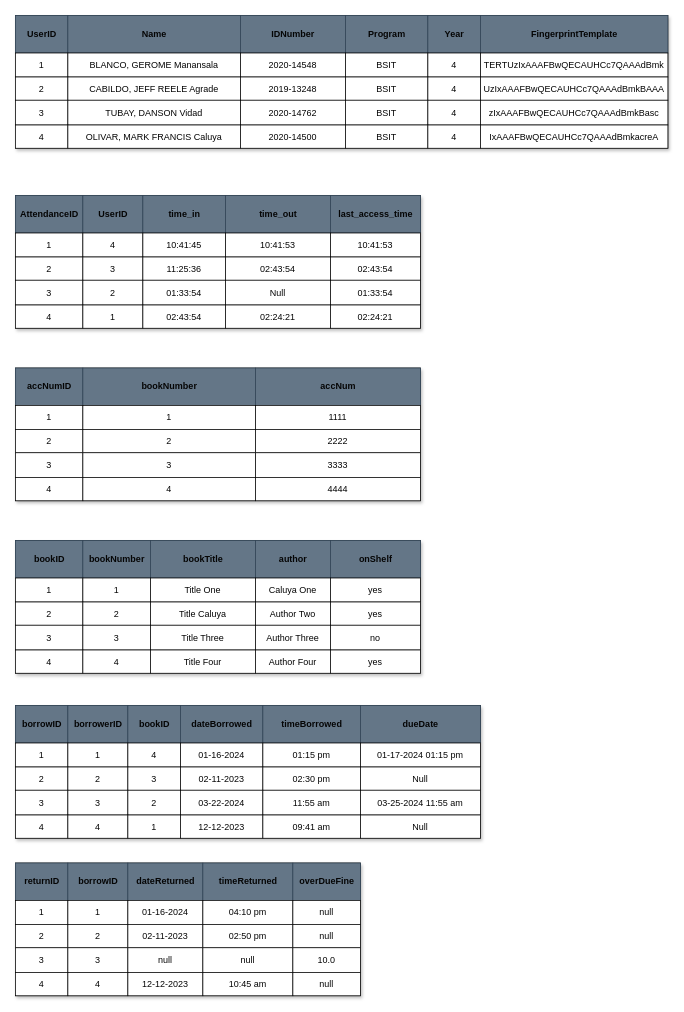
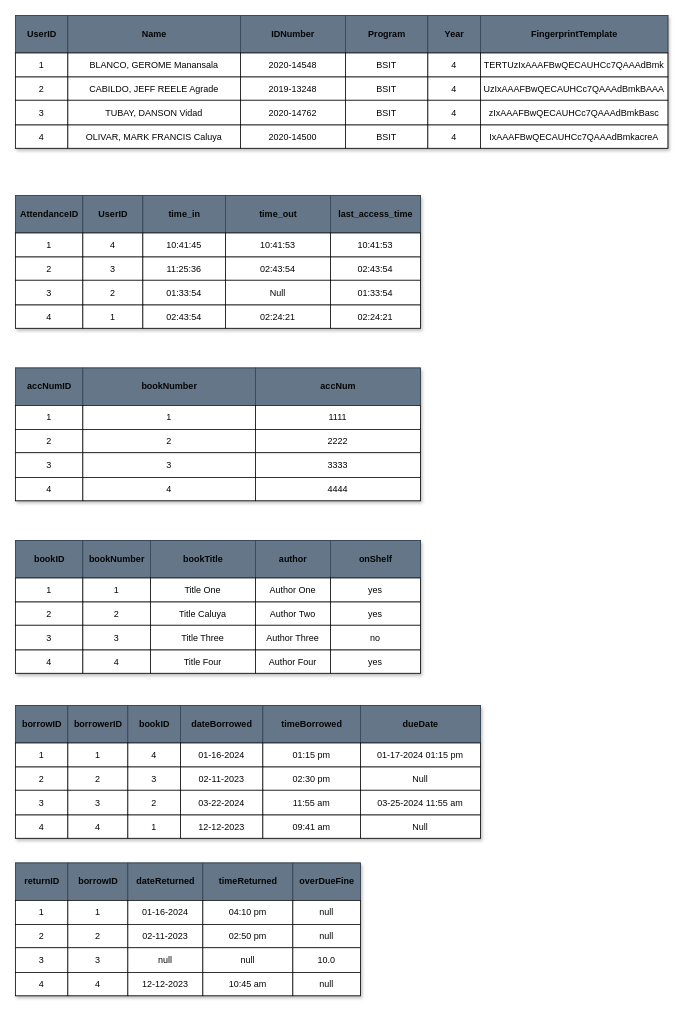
(293, 590) -> (293, 590)
